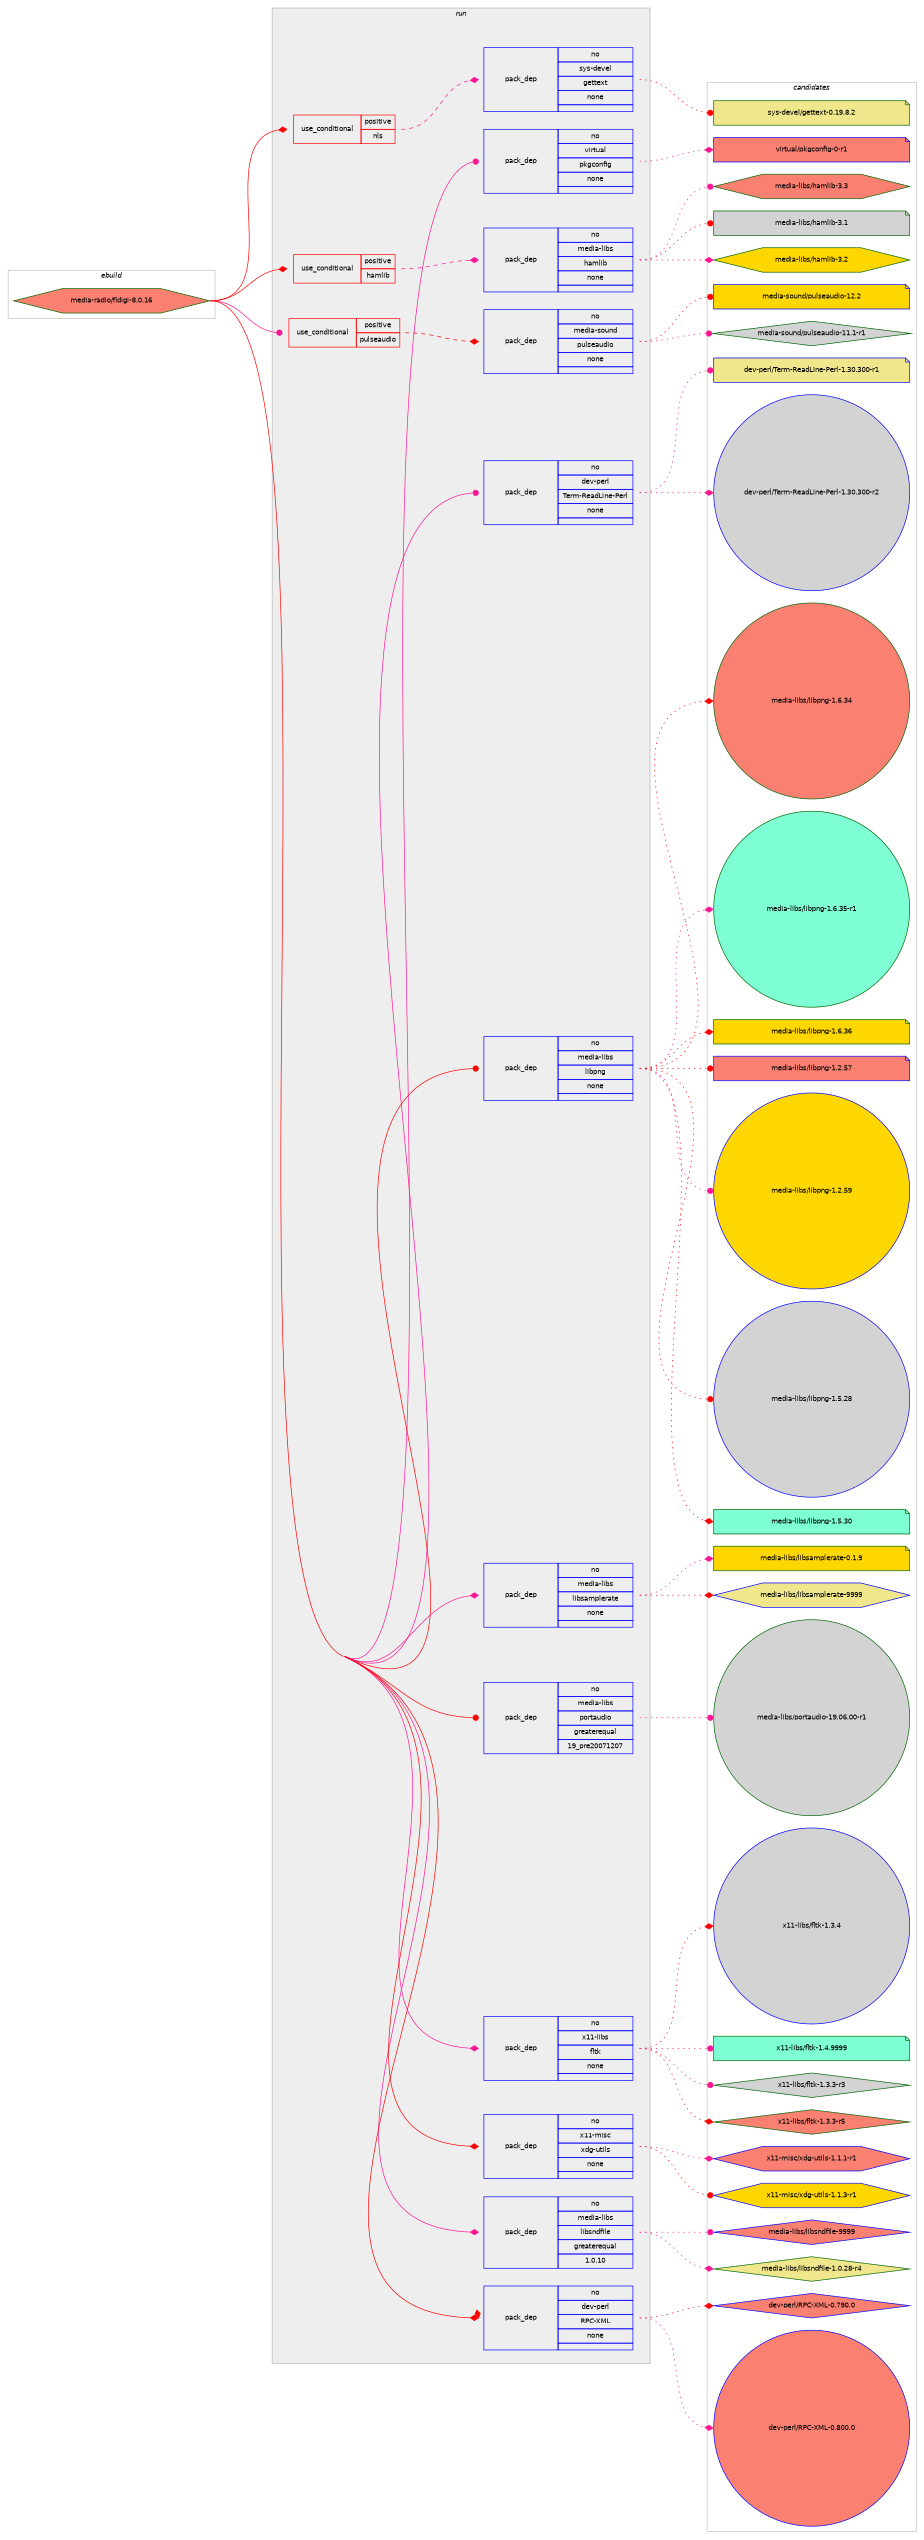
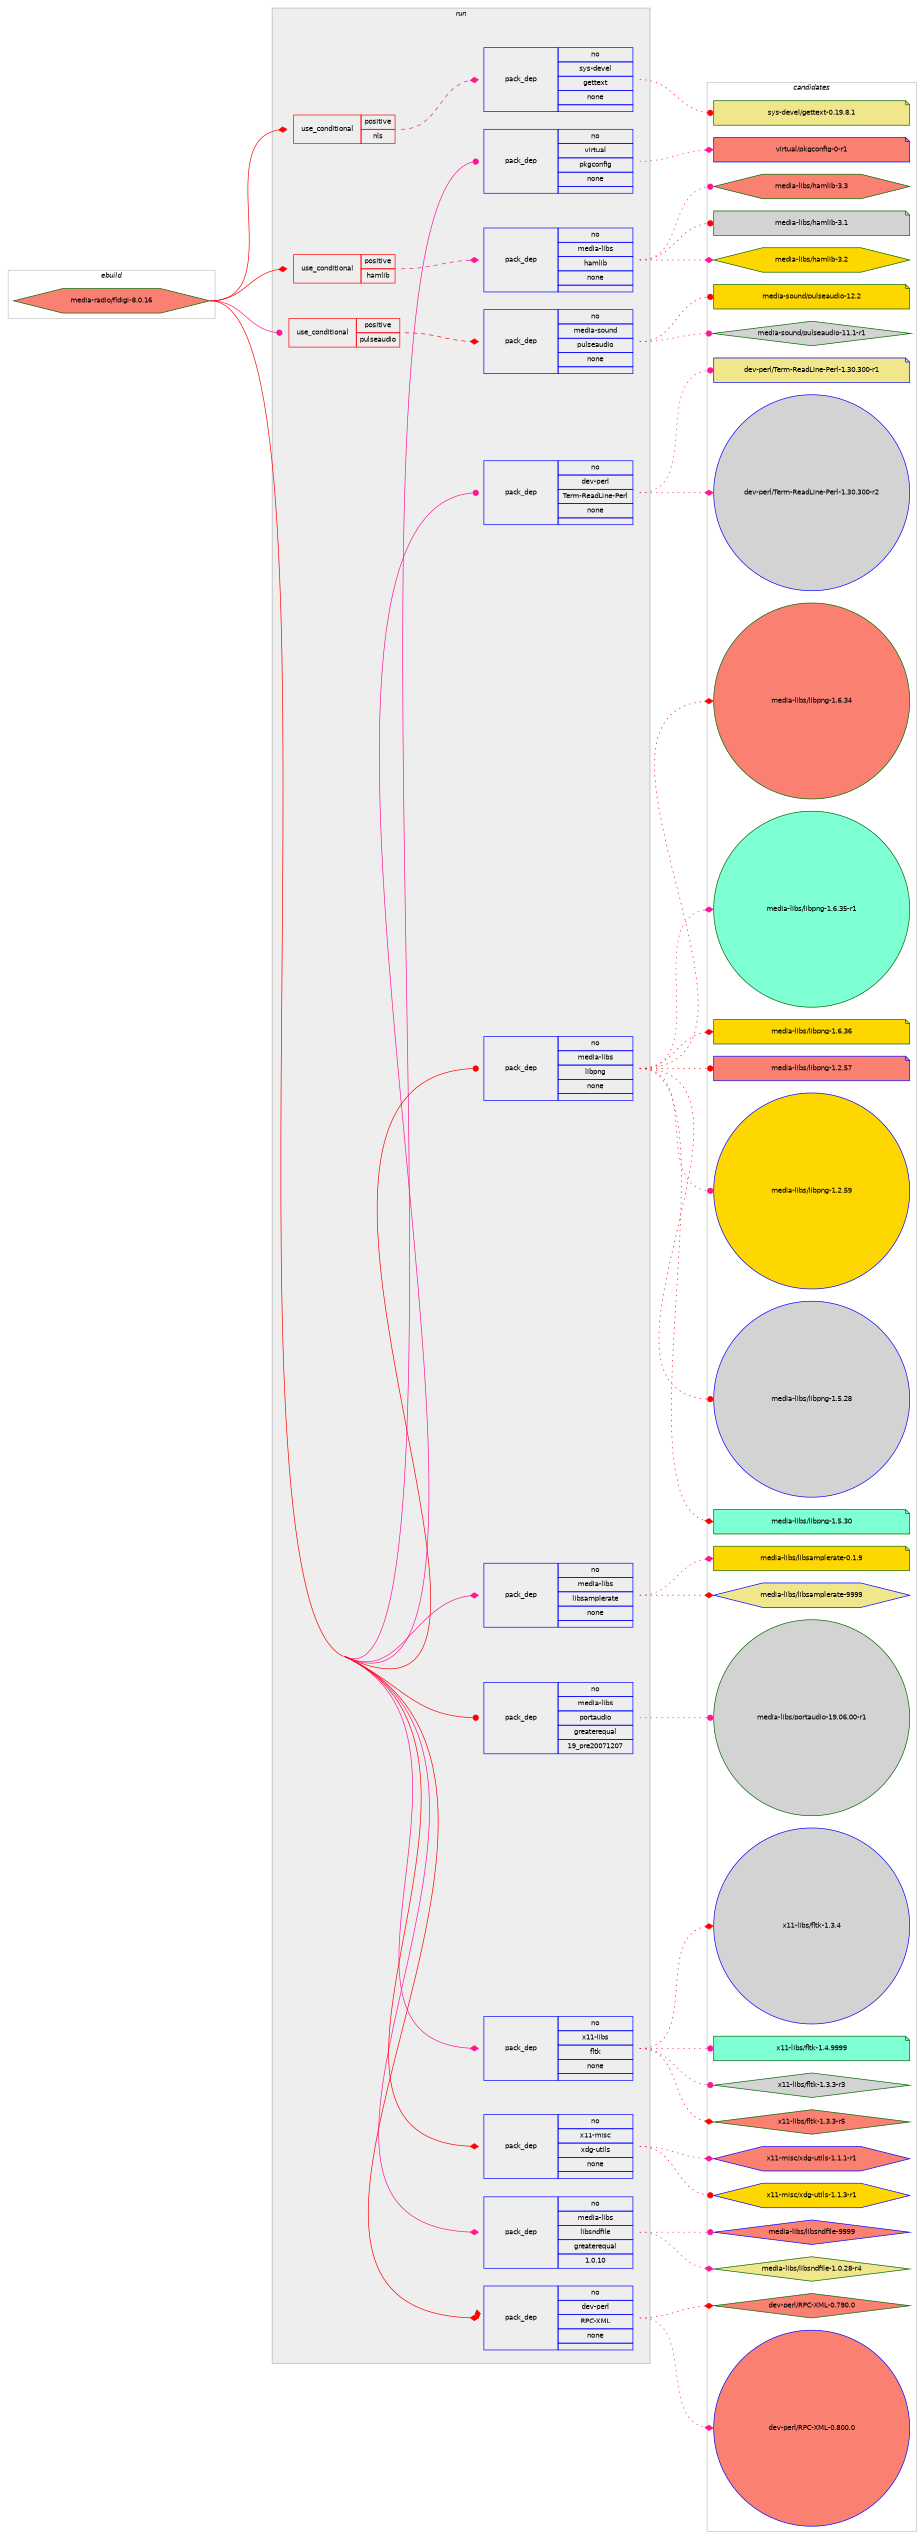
(812, 113) -> (812, 113)
(812, 297) -> (812, 297)
(812, 2306) -> (812, 2306)
